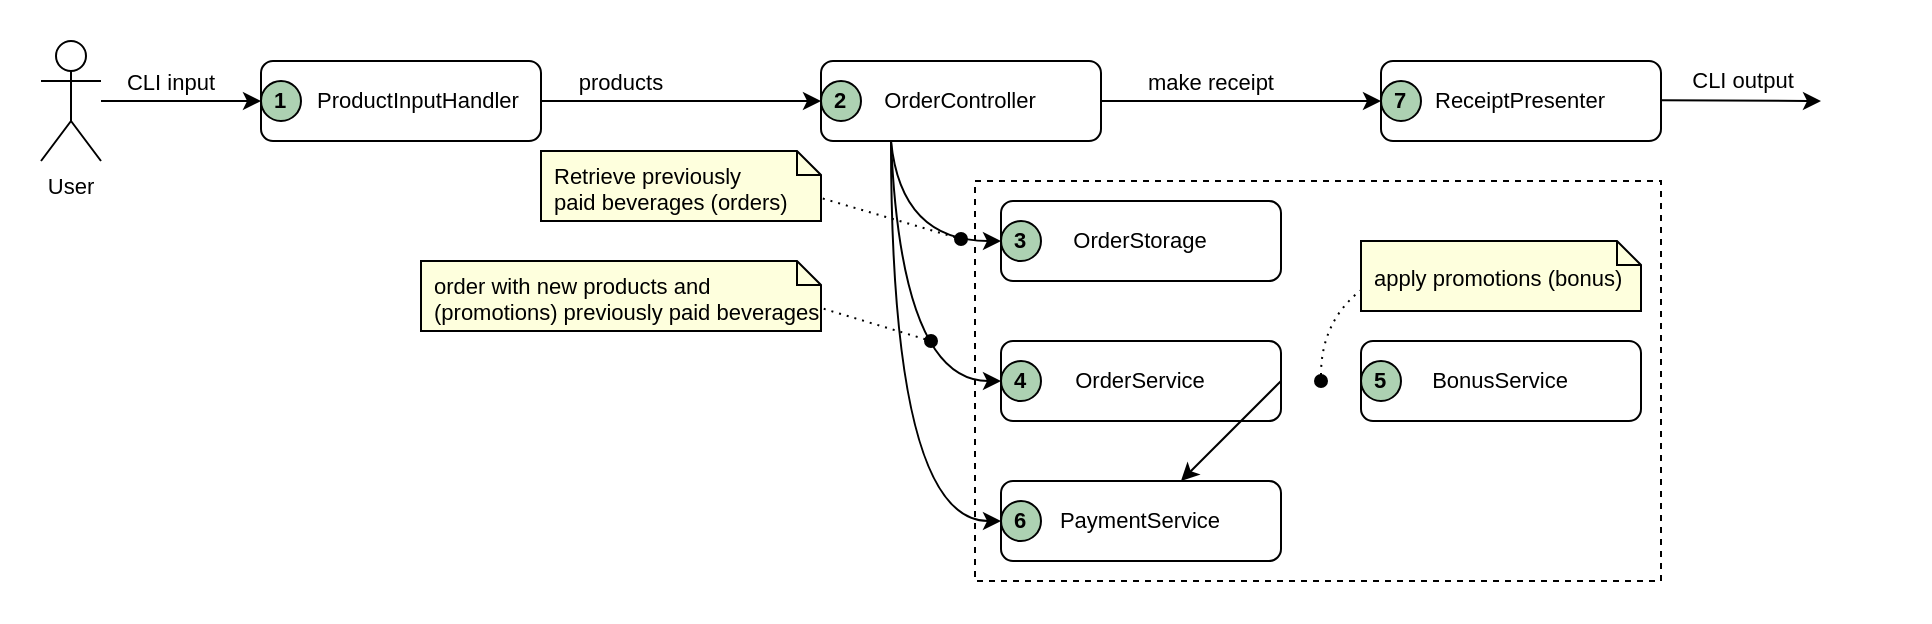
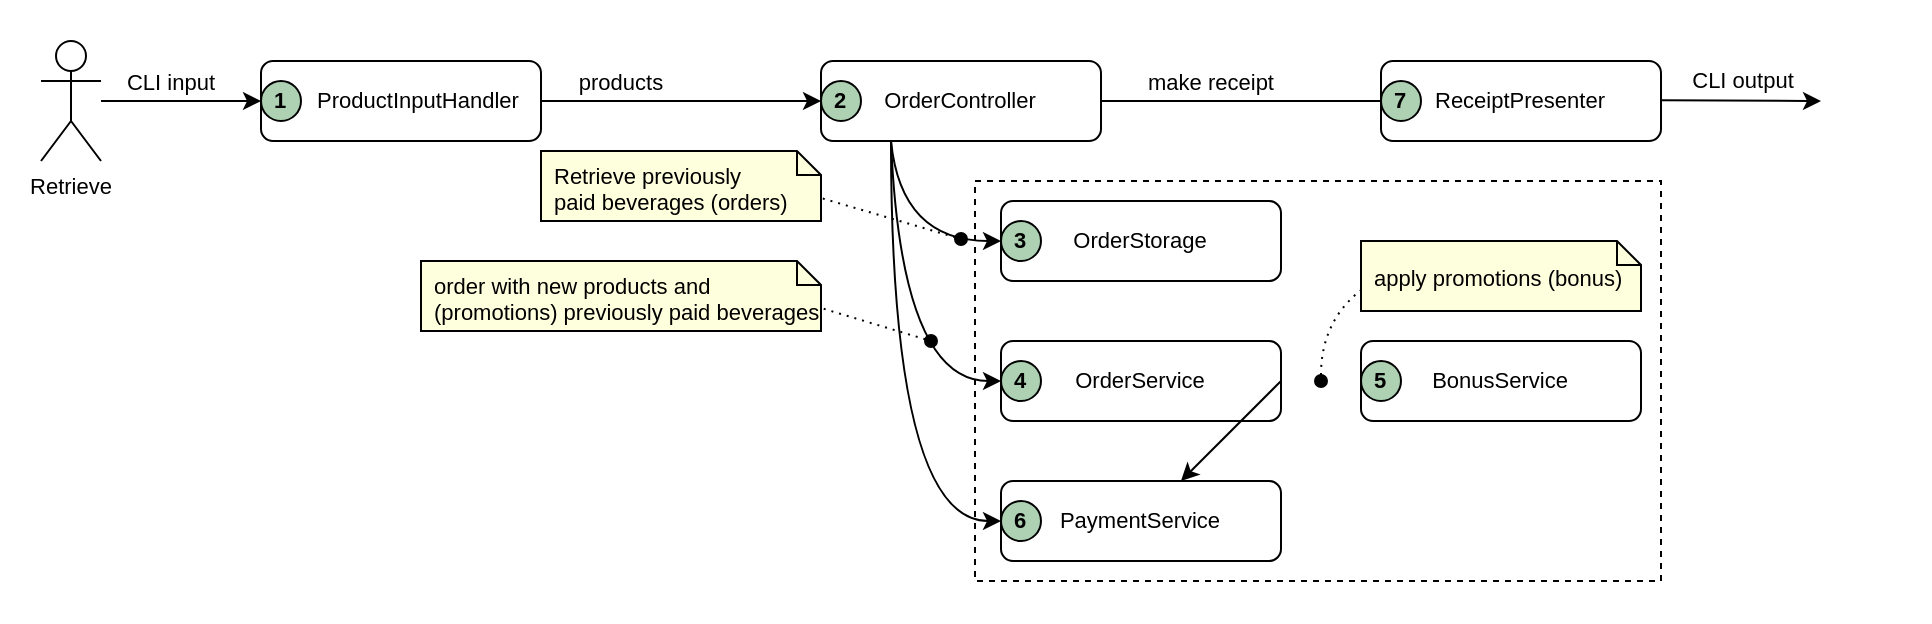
(1366, 101) -> (1371, 101)
(72, 188) -> (72, 188)
